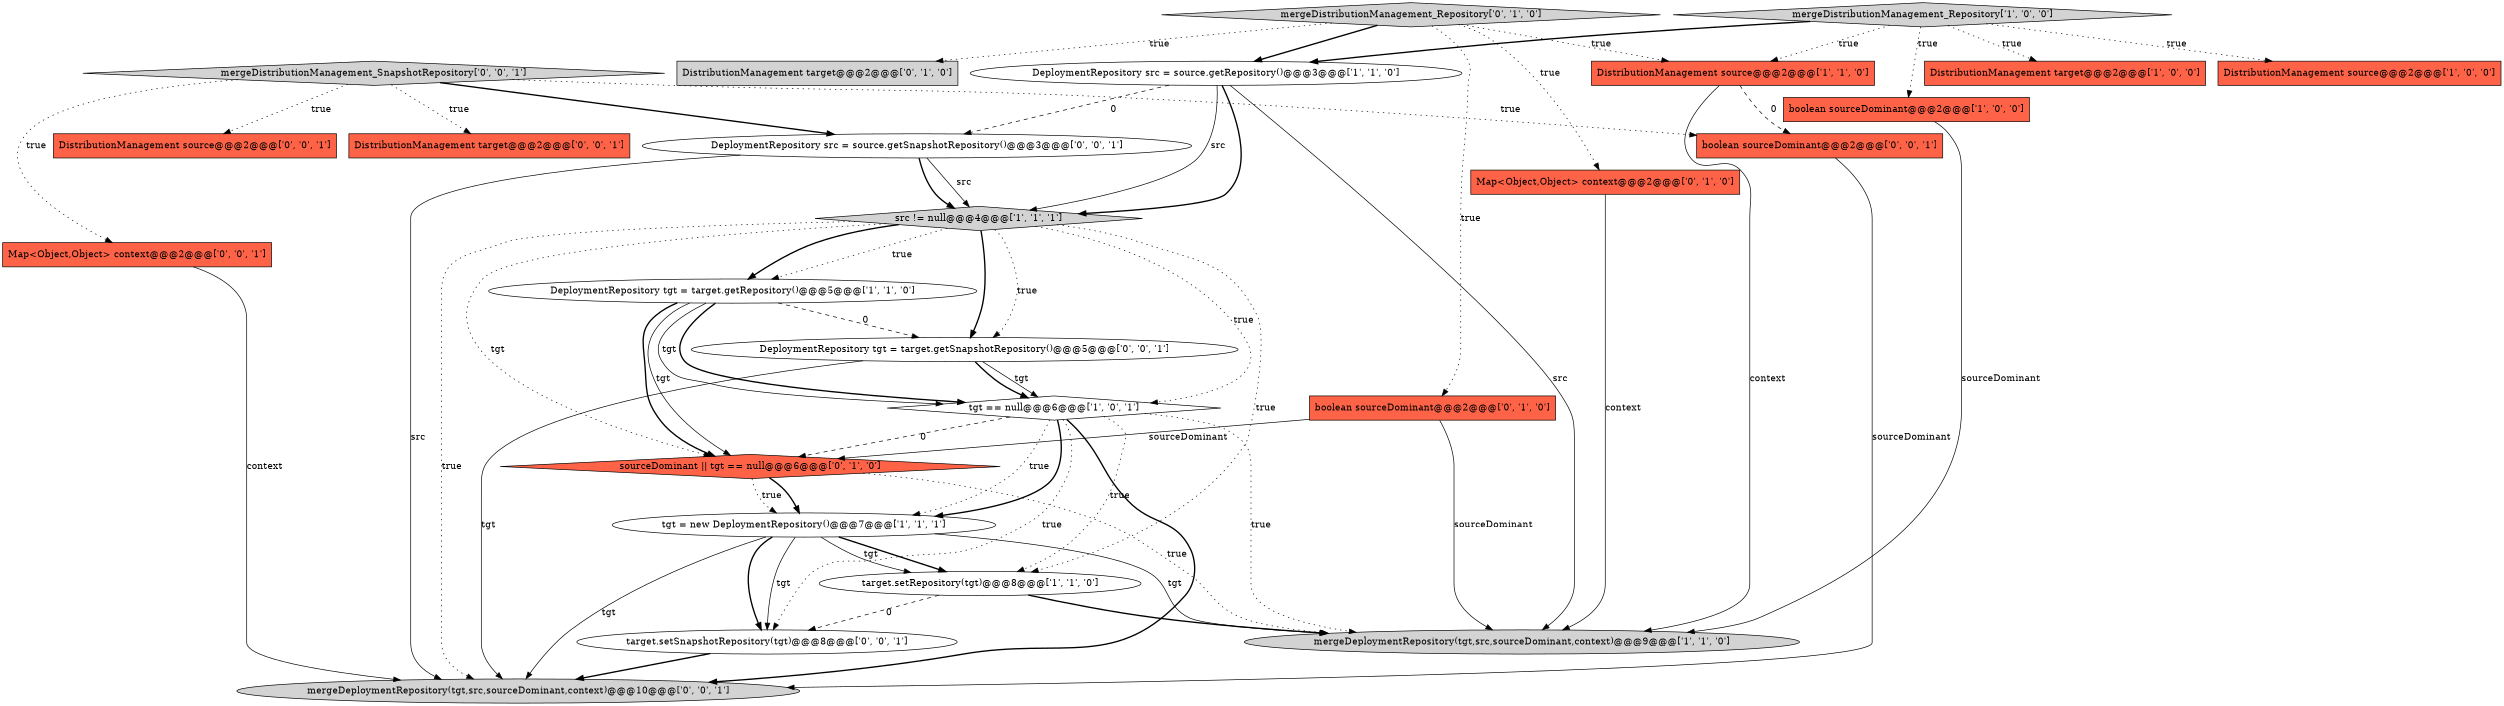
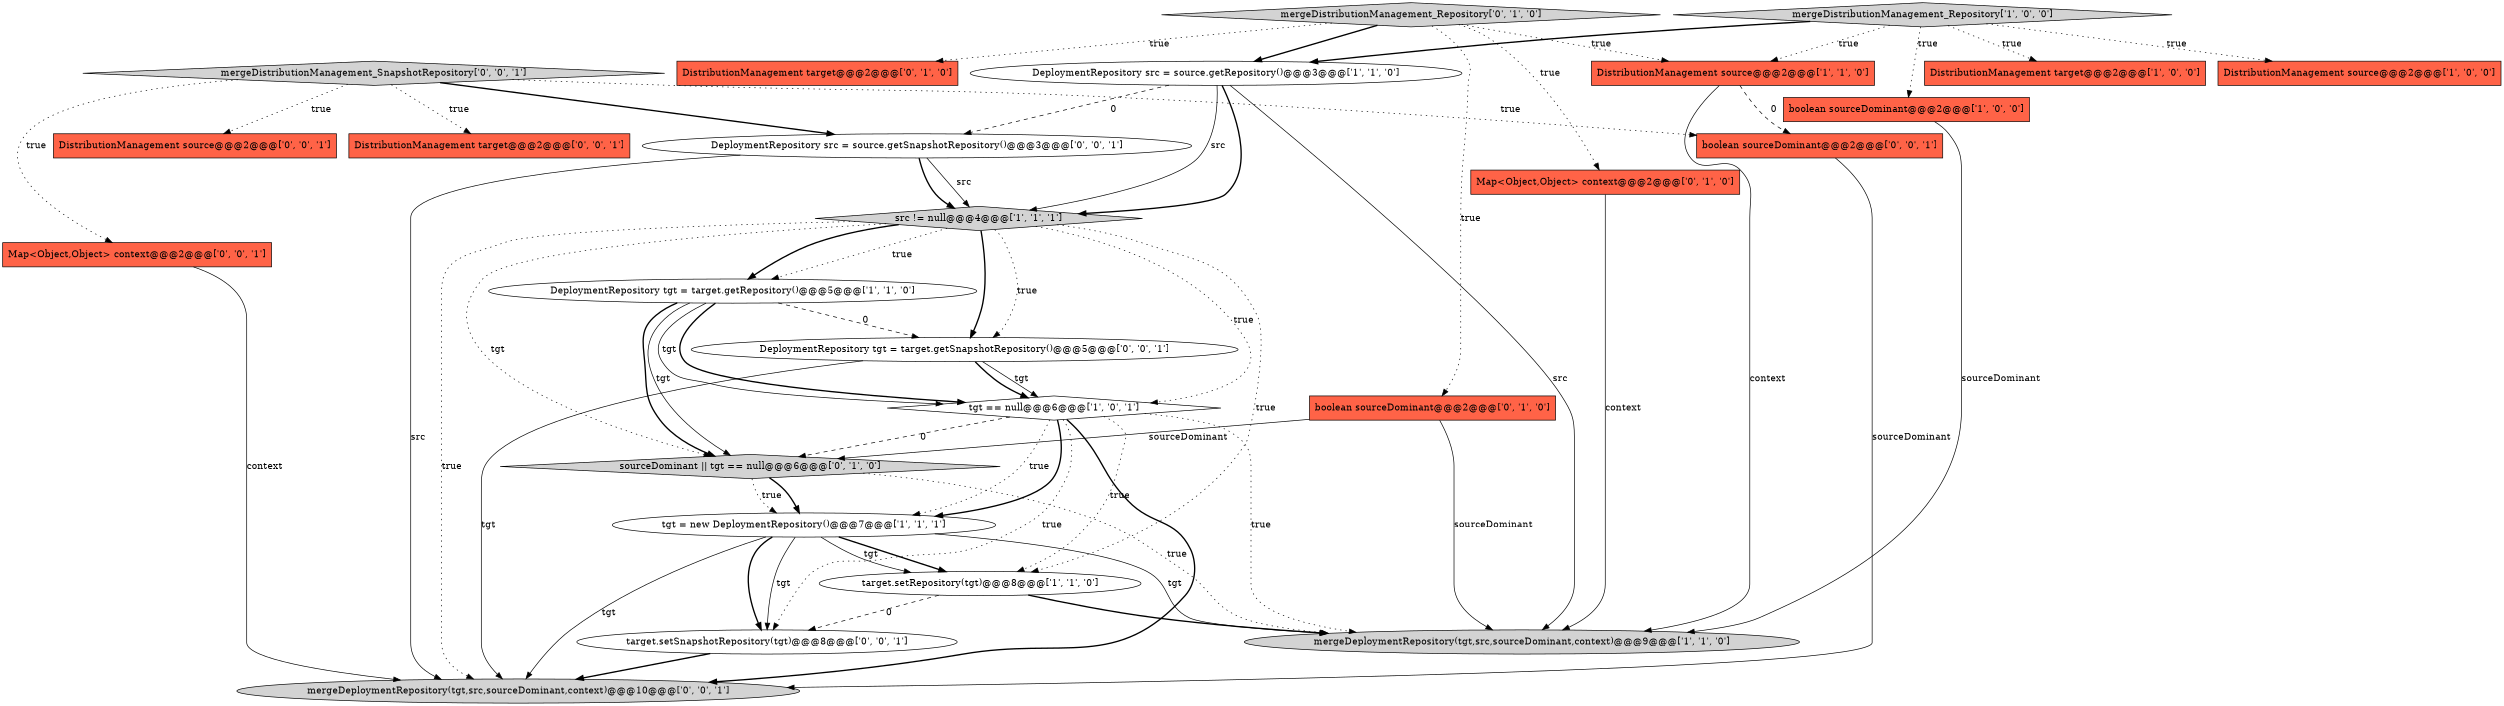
(817, 73) -> (817, 73)
(750, 467) -> (750, 467)
